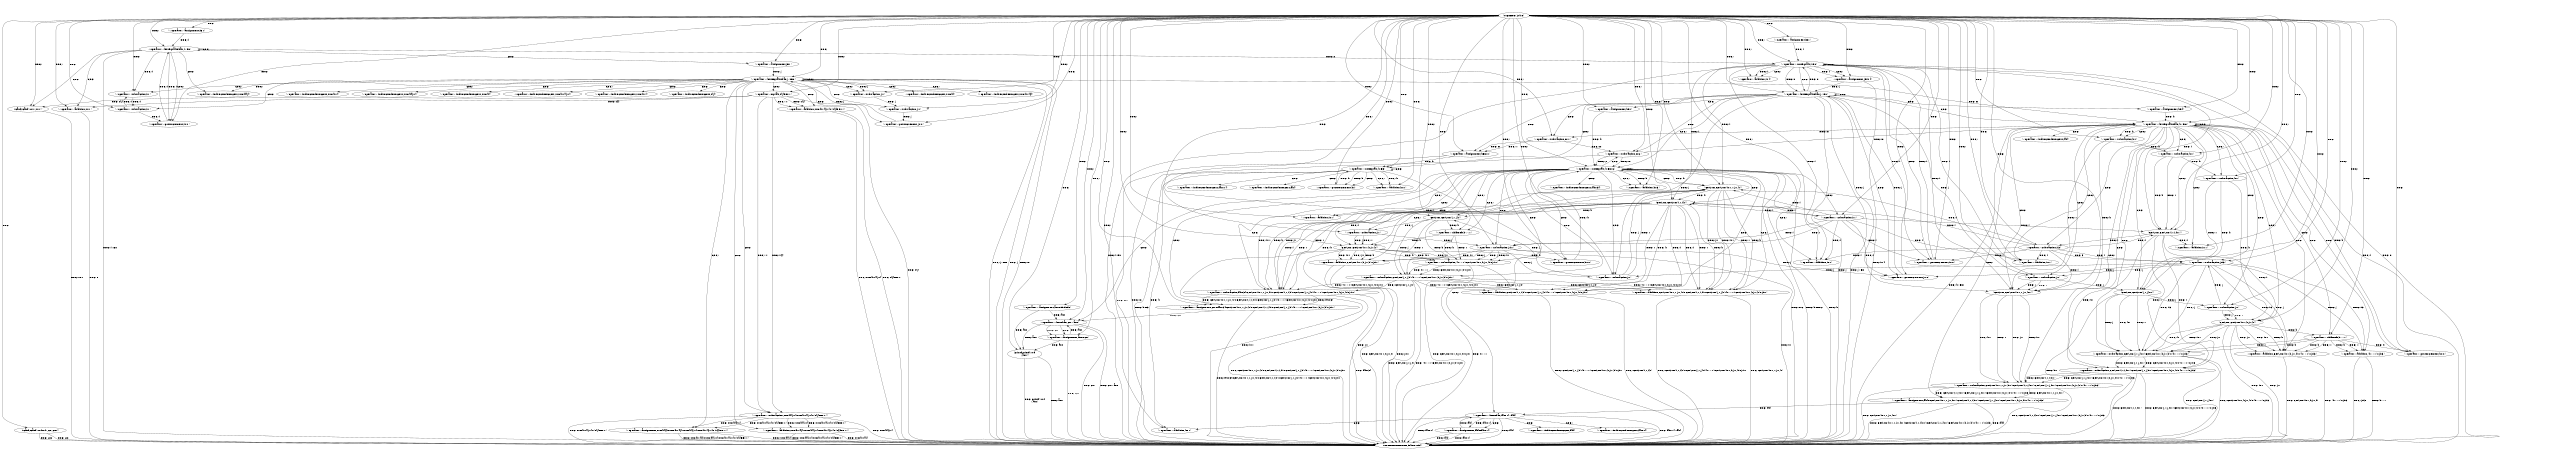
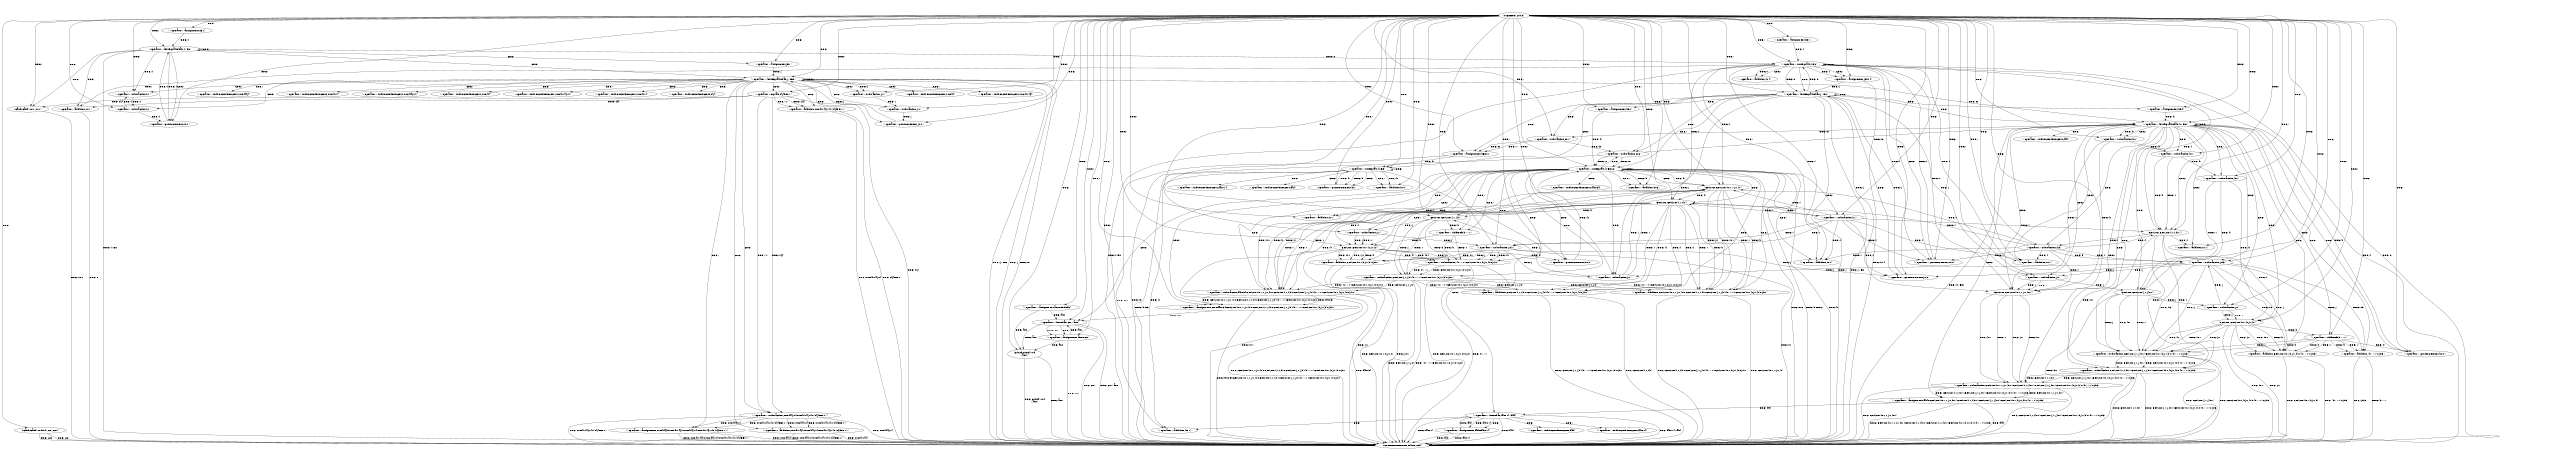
(735, 17) -> (926, 69)
(1728, 22) -> none
(188, 73) -> (470, 64)
(260, 87) -> (260, 87)
